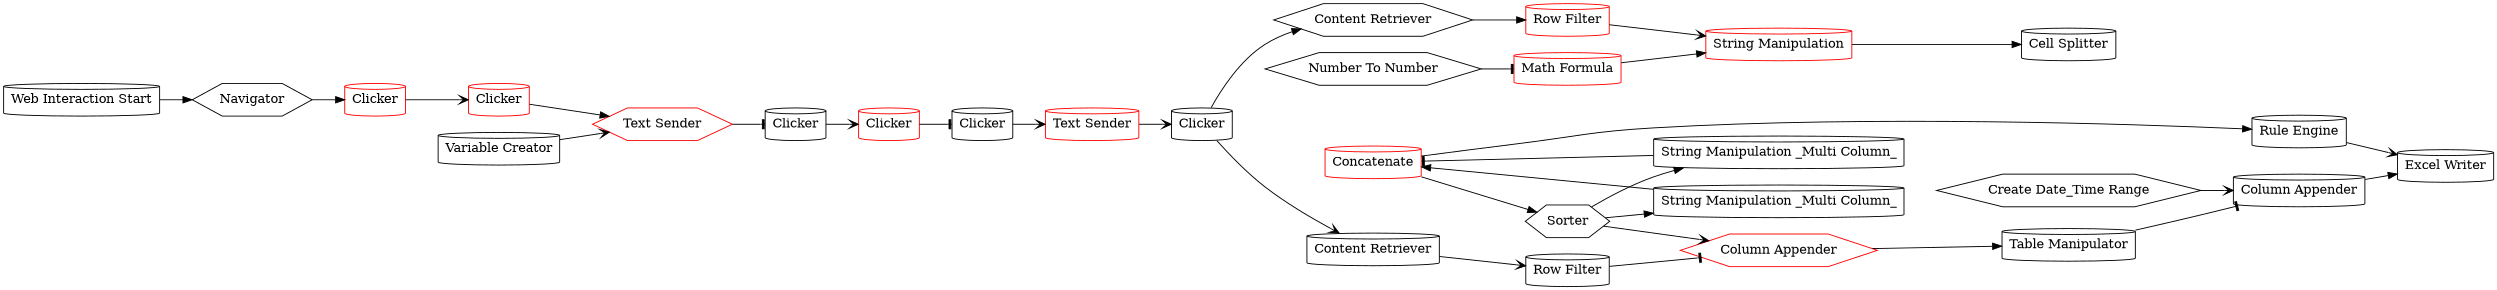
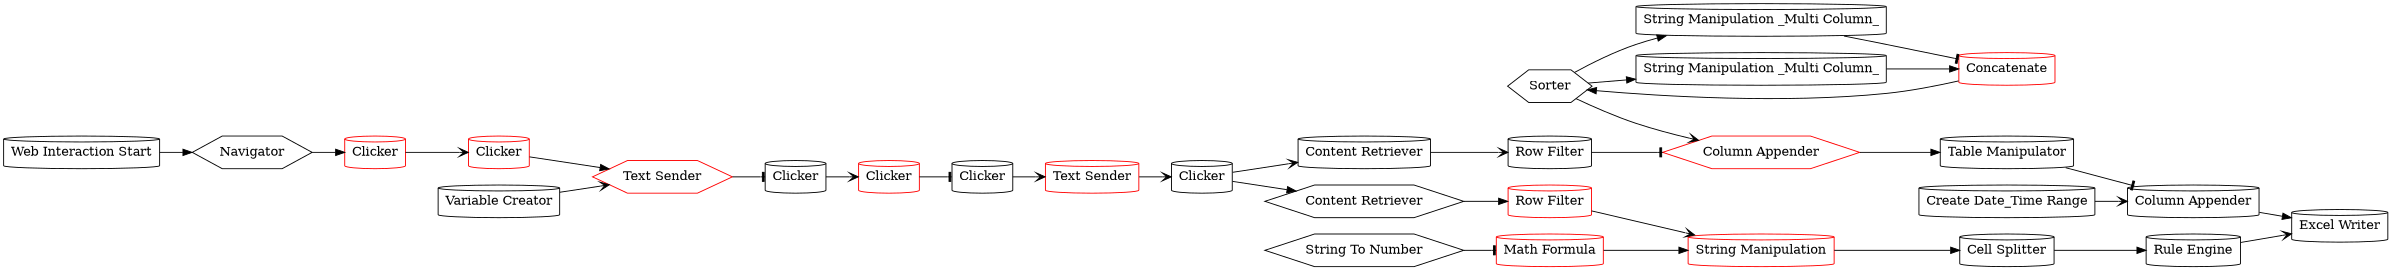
(1373, 69) -> (1364, 250)
(1831, 122) -> (2096, 250)
(2069, 190) -> (2007, 201)
